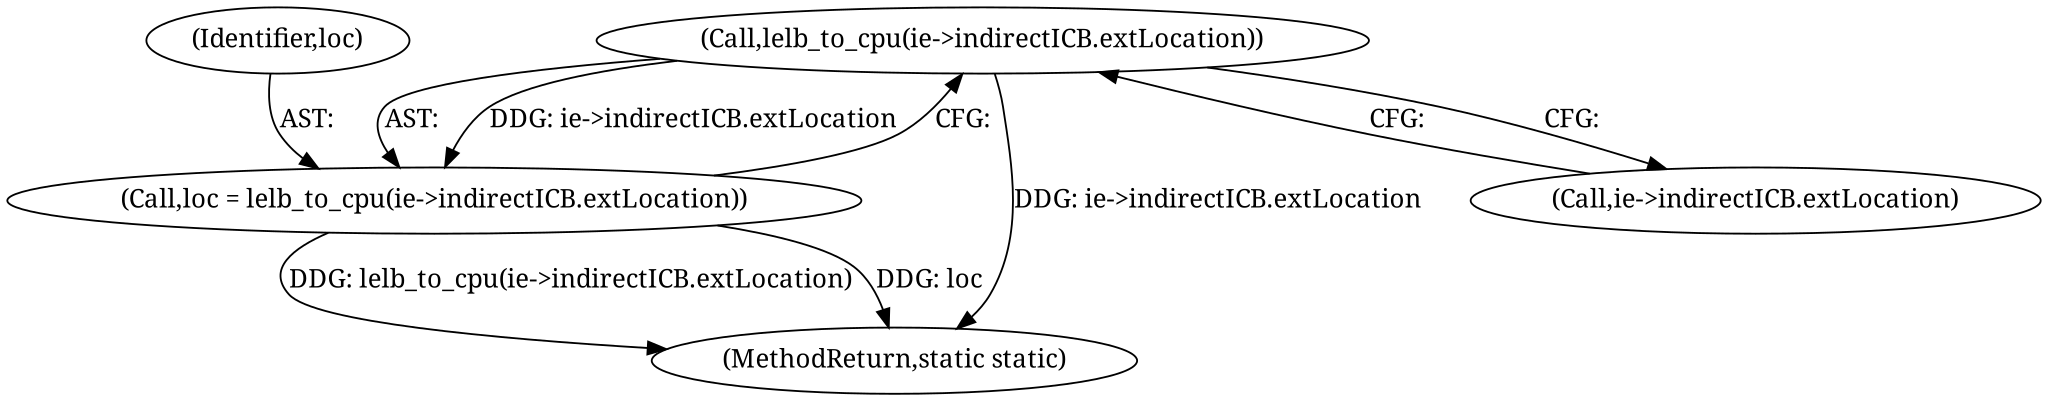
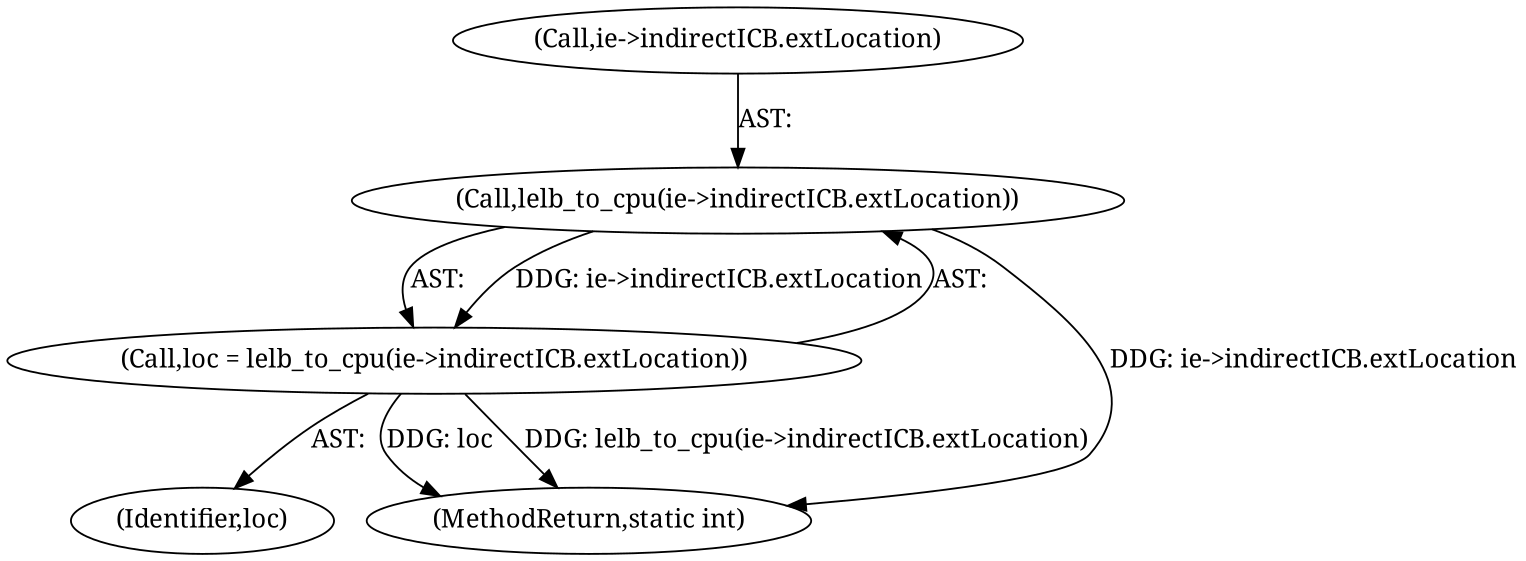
(1430, 105) -> none
(273, 121) -> (306, 431)
(966, 121) -> (964, 281)
(1401, 121) -> (769, 121)
(894, 361) -> (589, 521)
